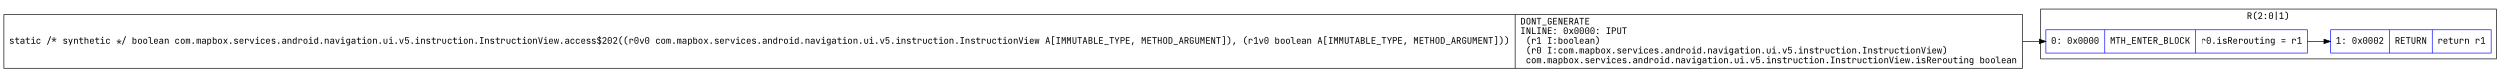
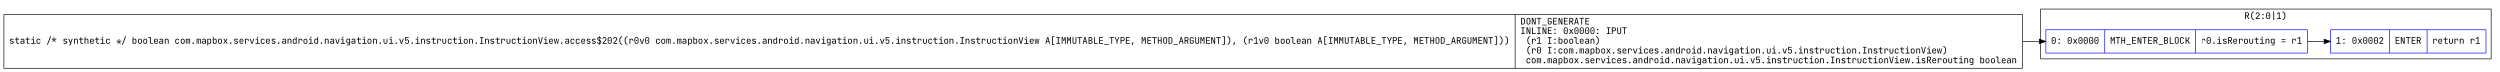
(2411, 41) -> (2408, 41)
